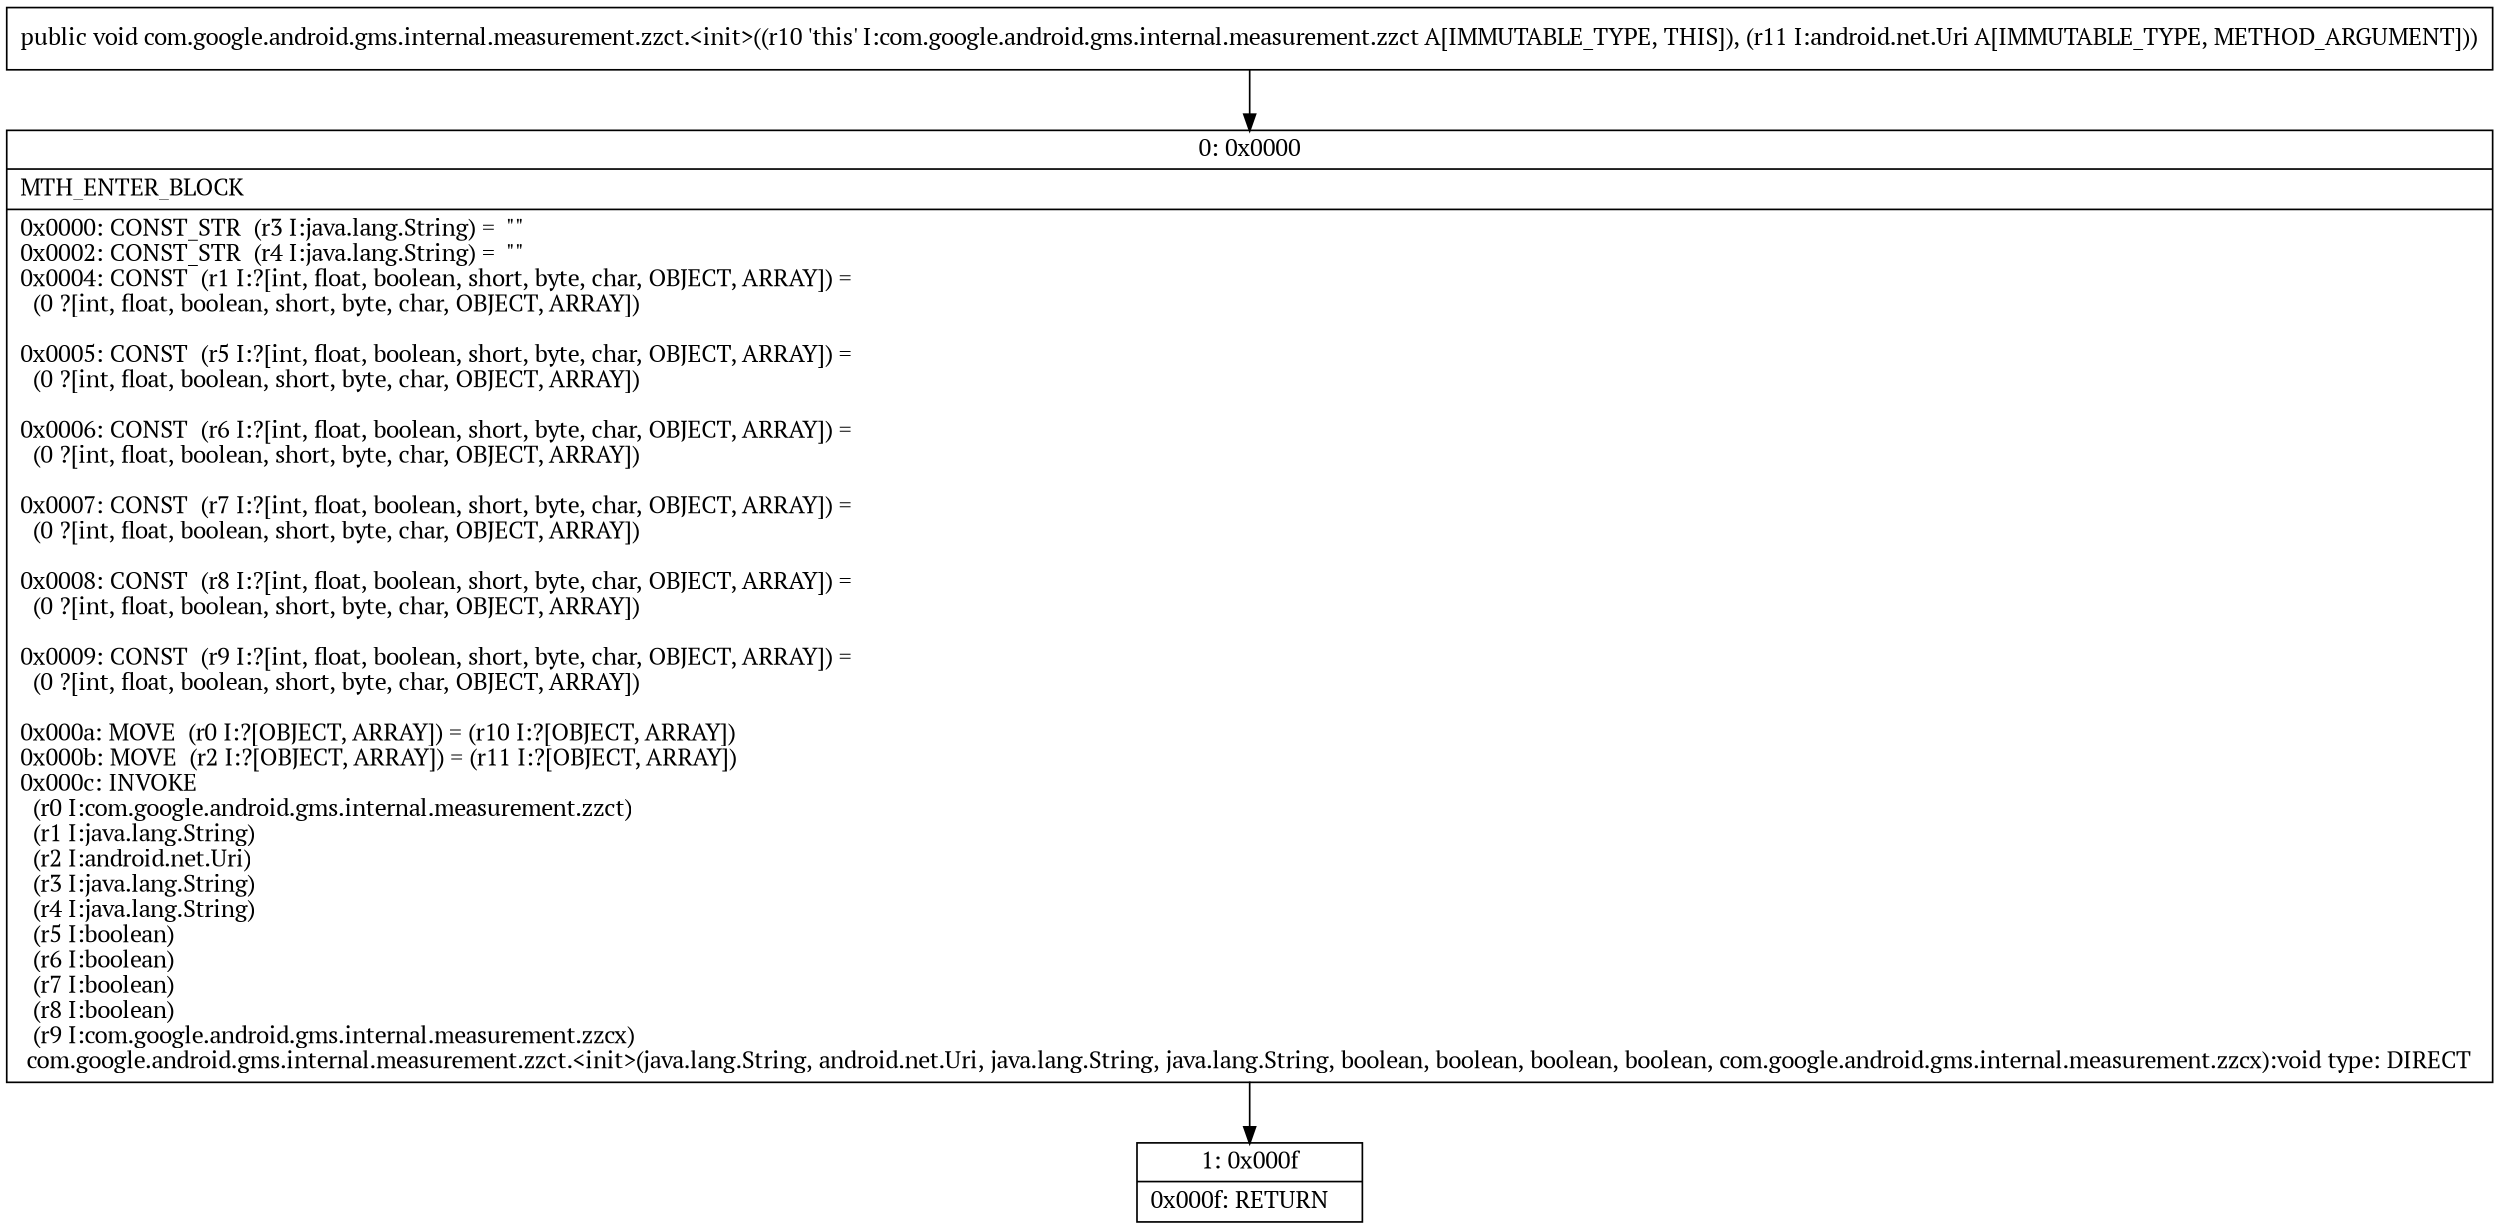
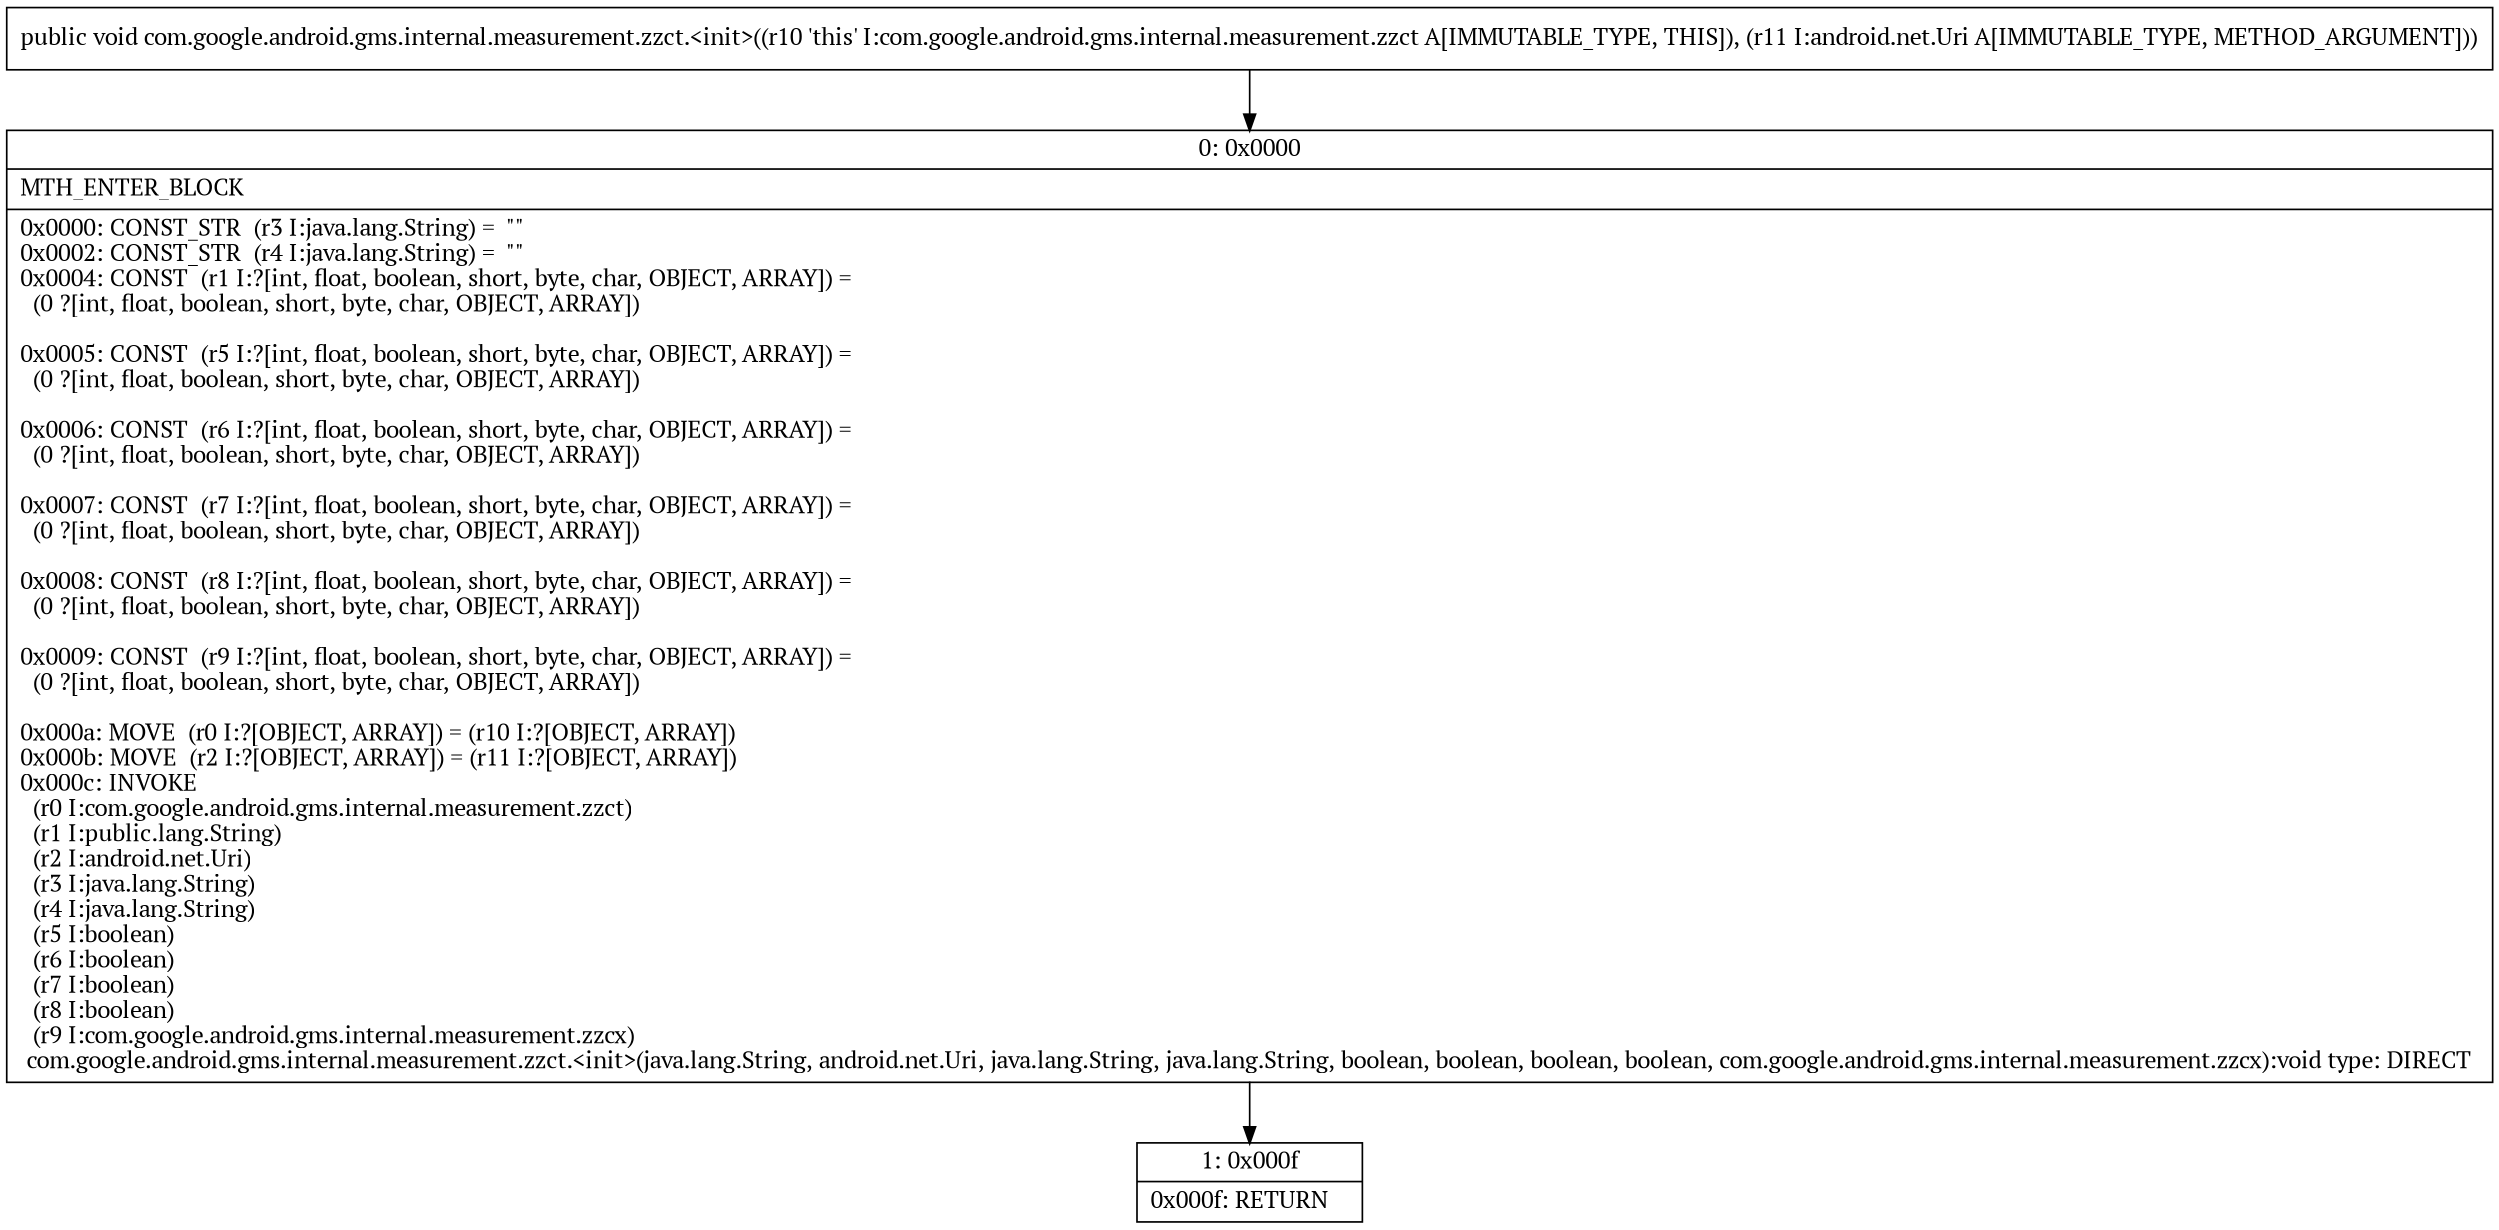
(138, 834) -> (151, 834)
